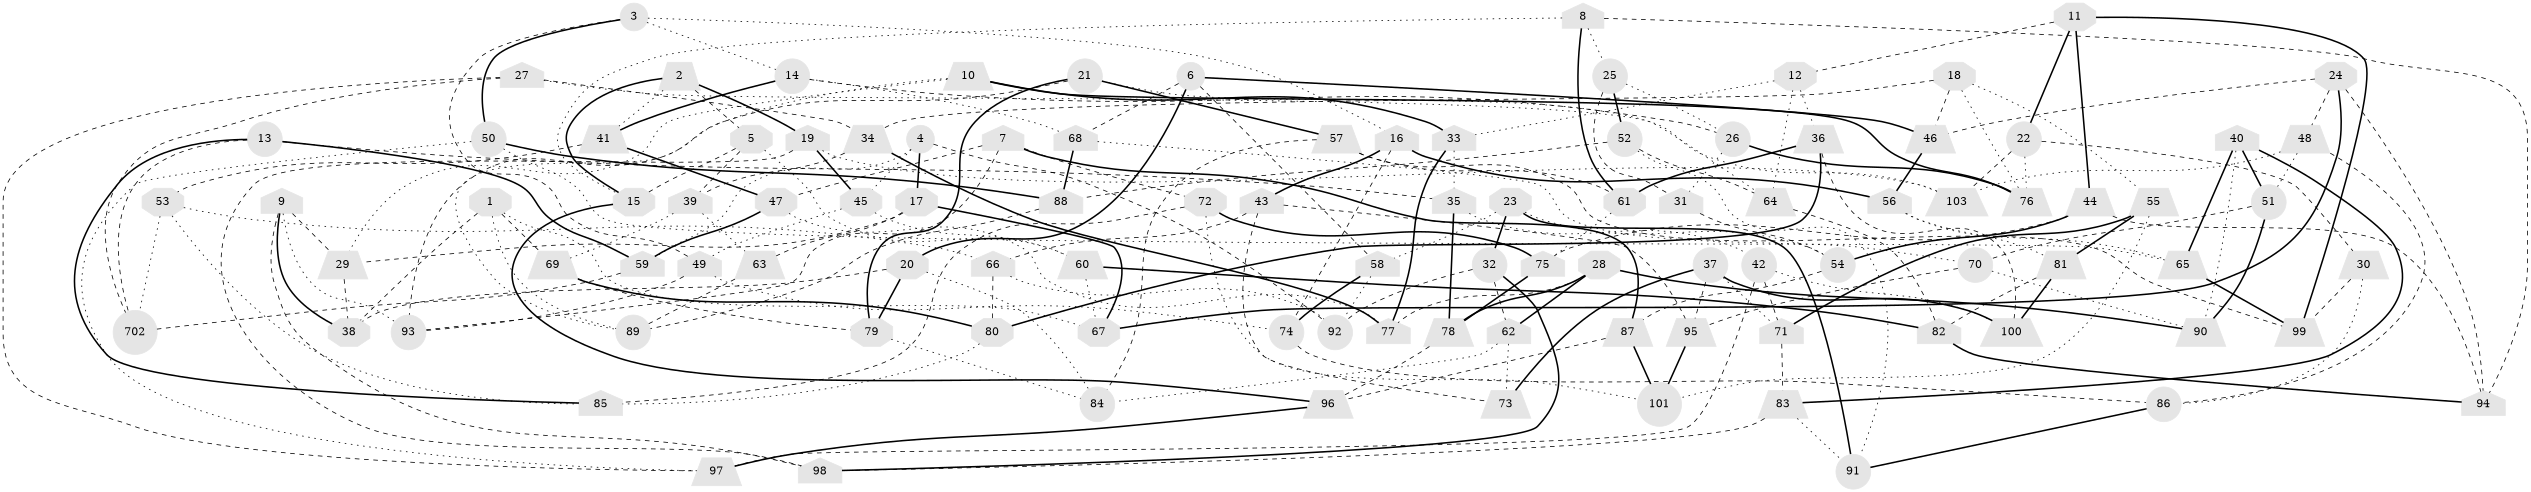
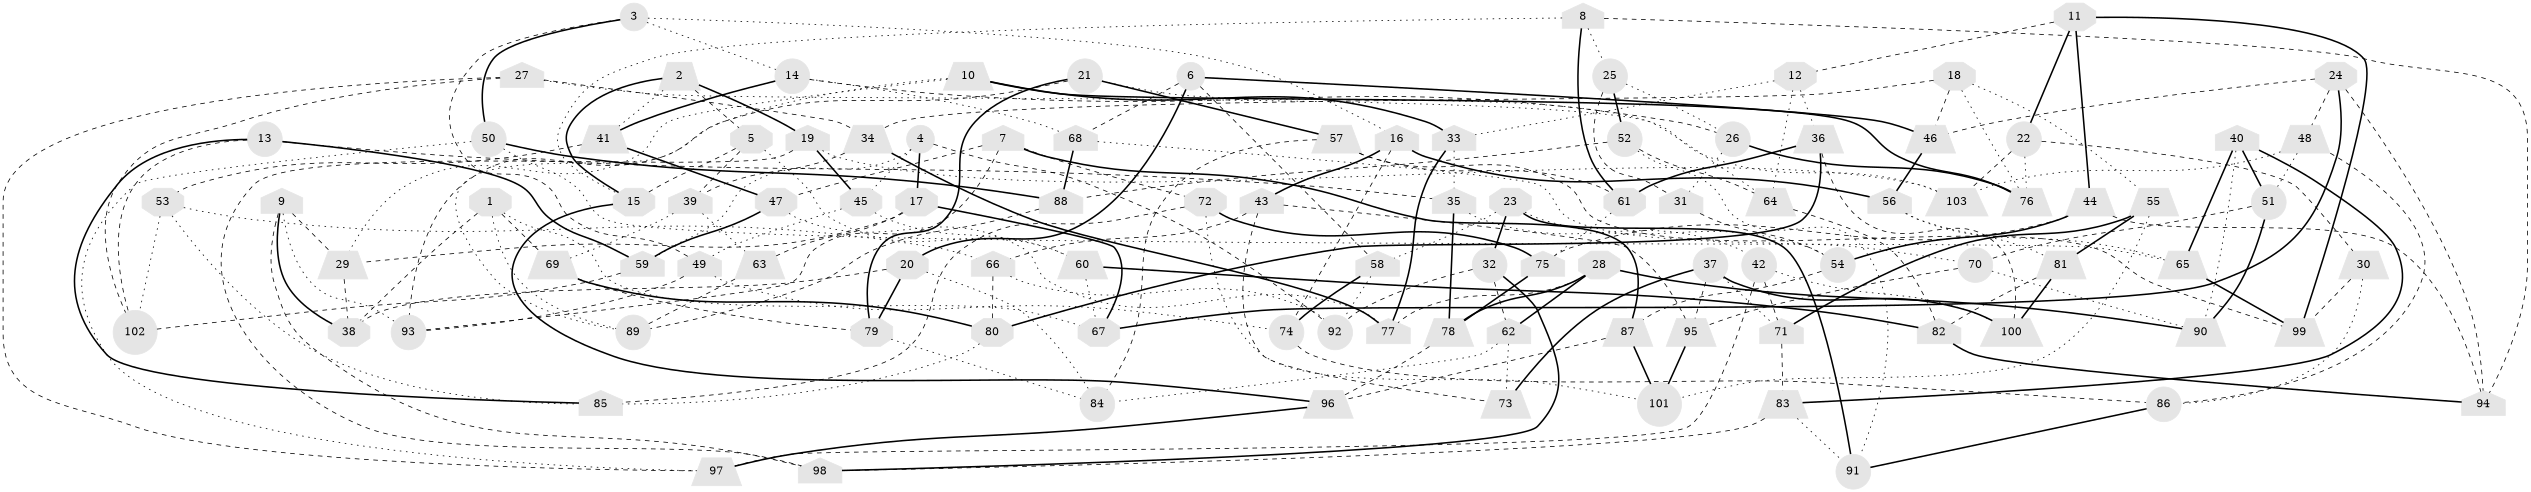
(135, 332) -> (135, 332)
